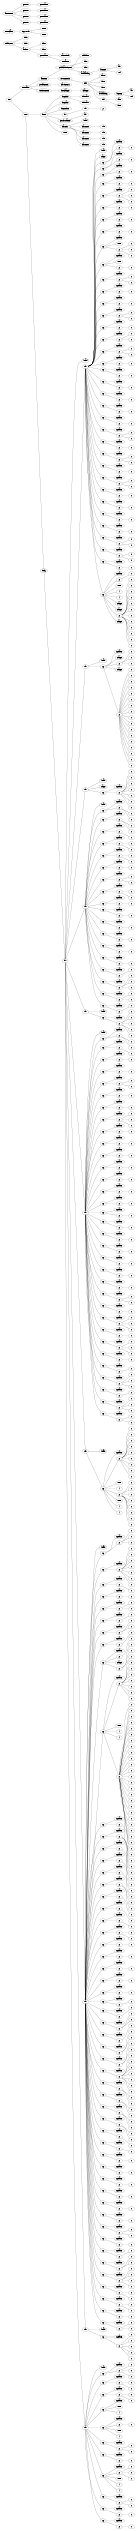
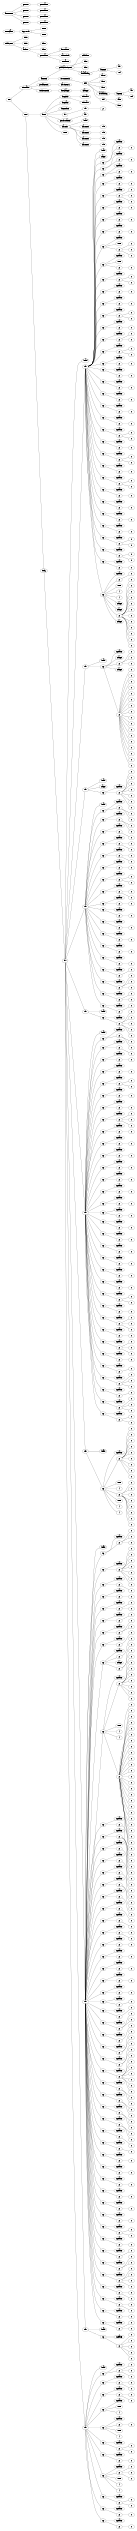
none -> (65, 50)
